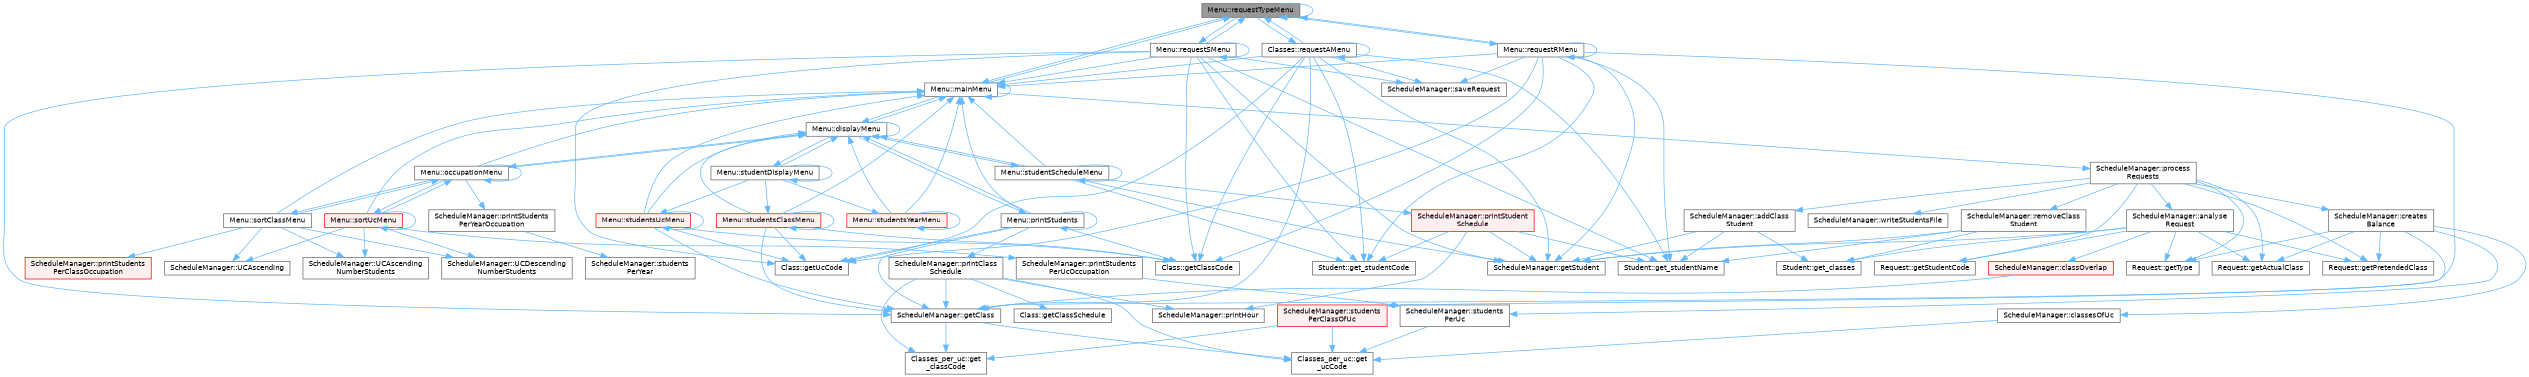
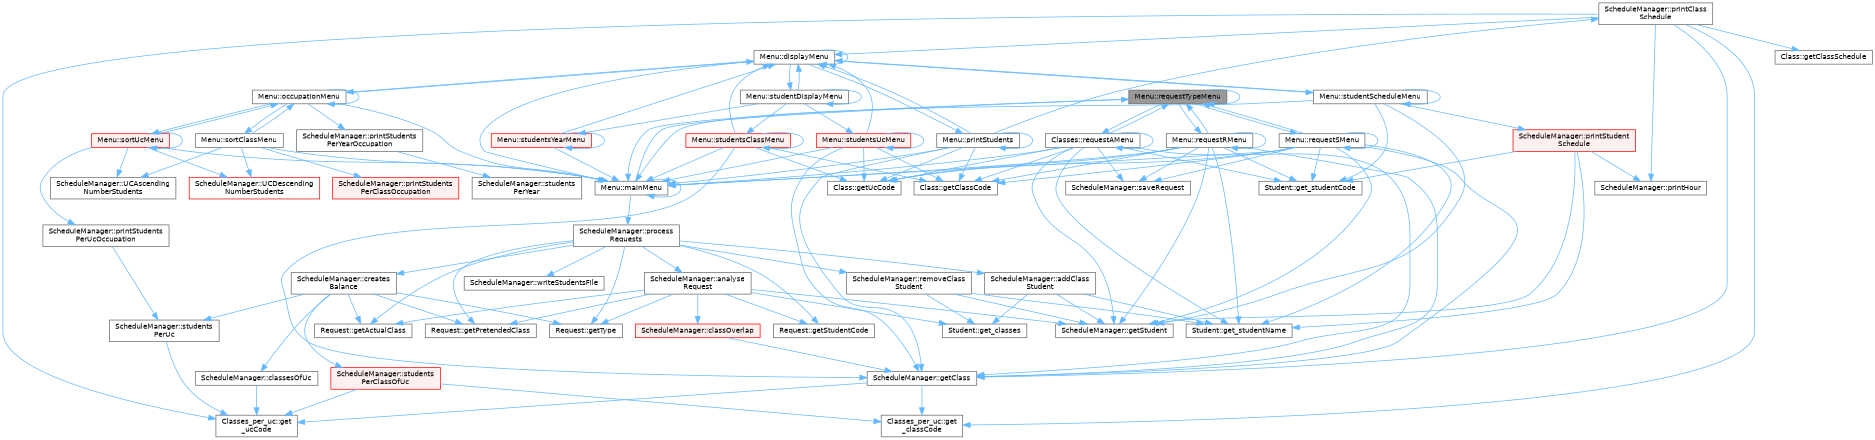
(904, 108) -> (1220, 36)
(227, 268) -> none
(507, 268) -> (254, 188)
